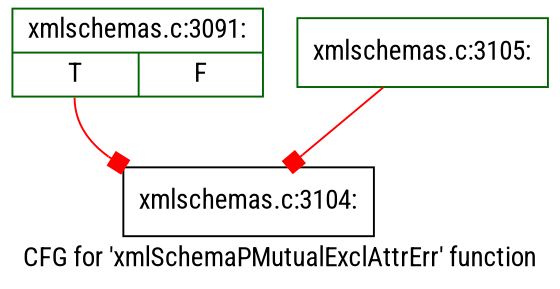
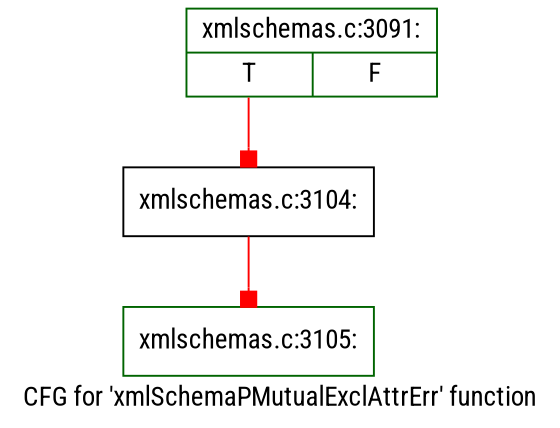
(343, 121) -> (249, 262)
